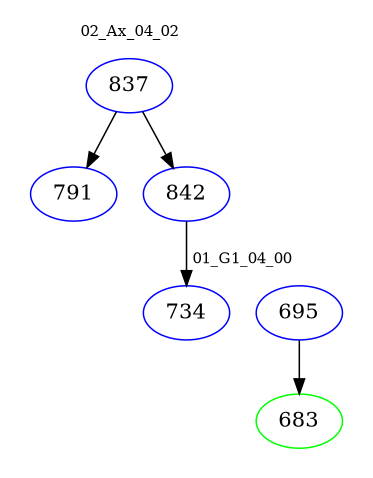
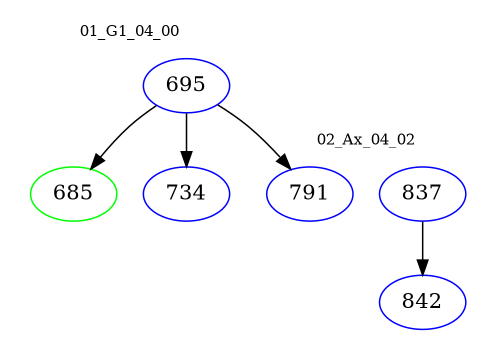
(105, 133) -> (264, 141)
(187, 254) -> (187, 133)
(299, 421) -> (74, 194)
